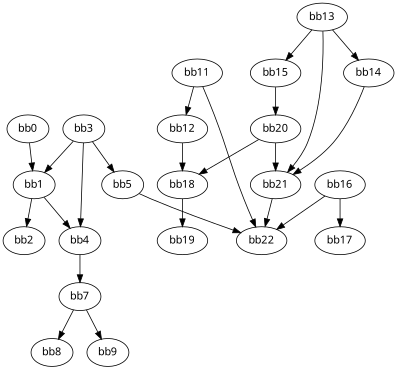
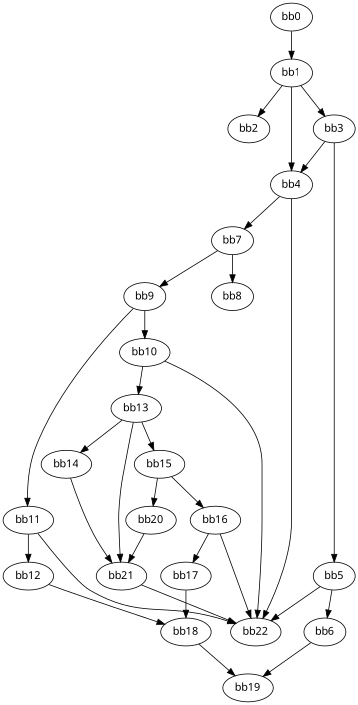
(62, 154) -> (310, 98)
(234, 154) -> (186, 598)
none -> (145, 352)
none -> (63, 395)
none -> (292, 407)
none -> (185, 490)
none -> (325, 632)
